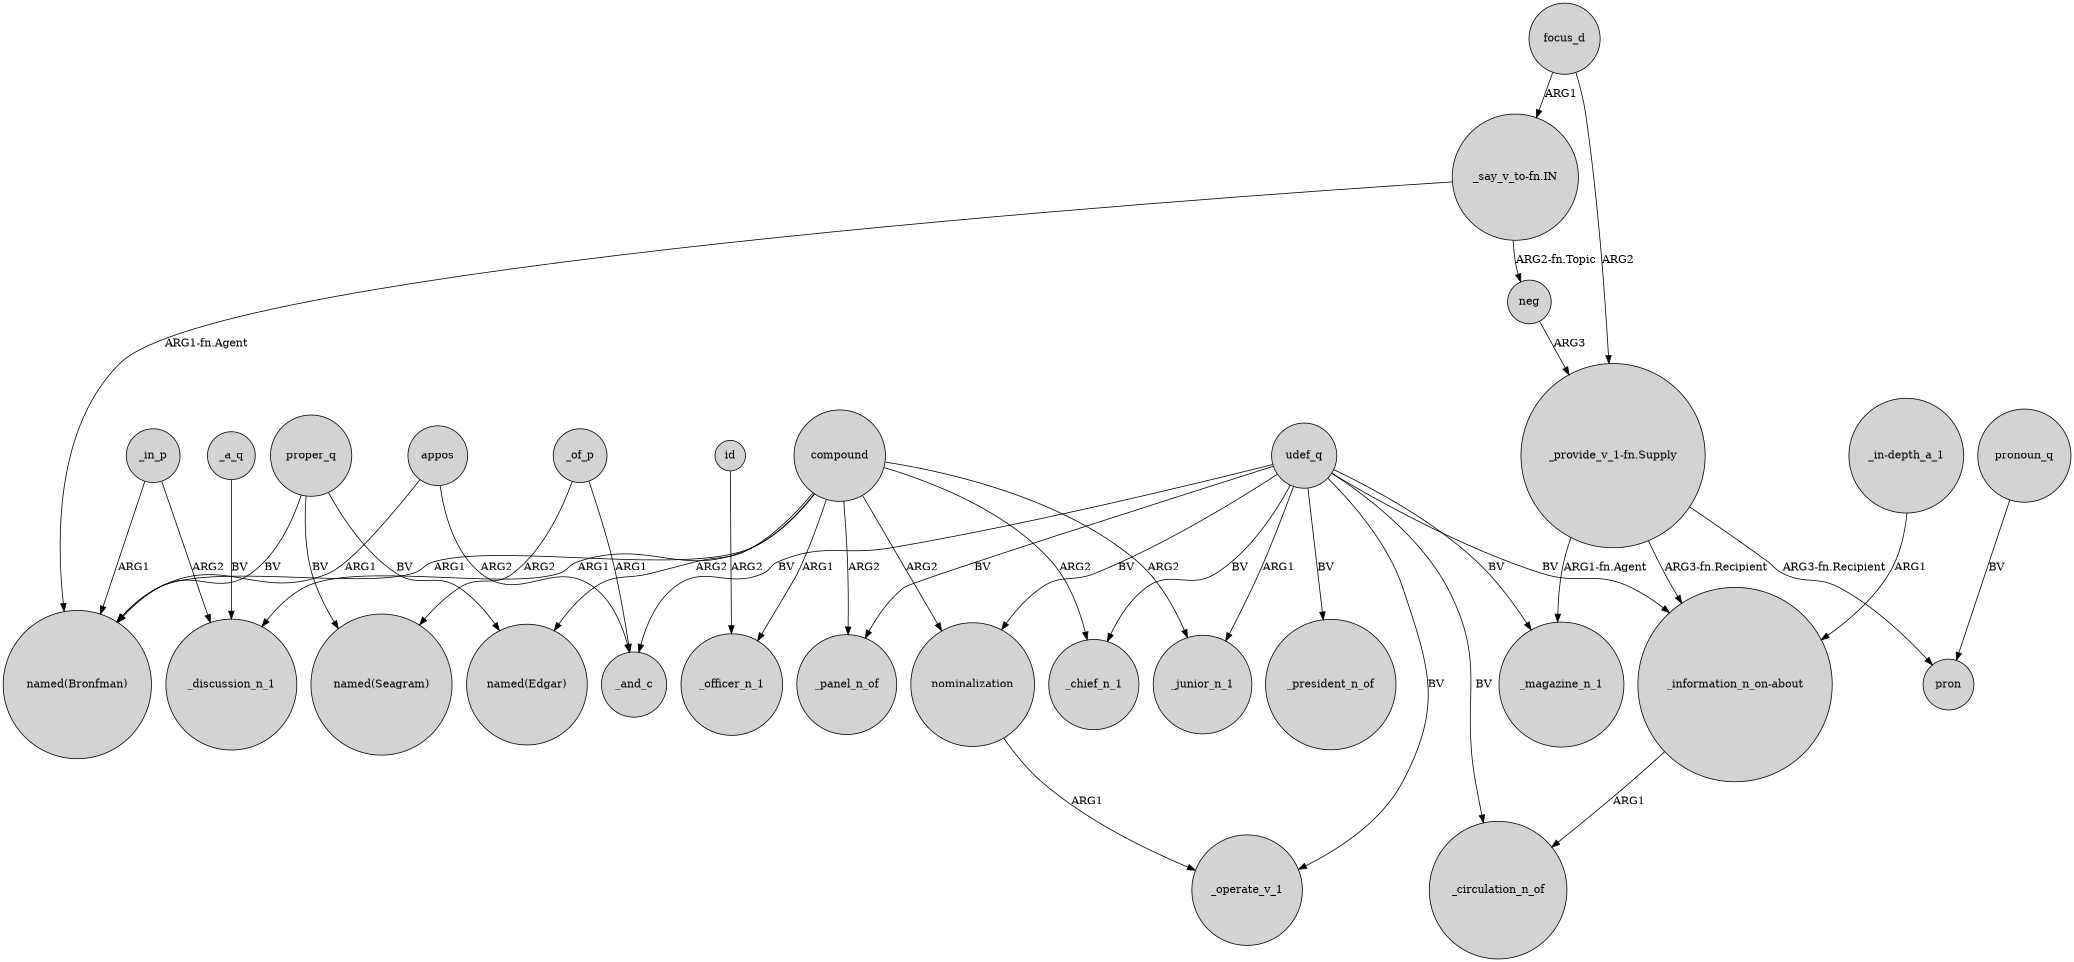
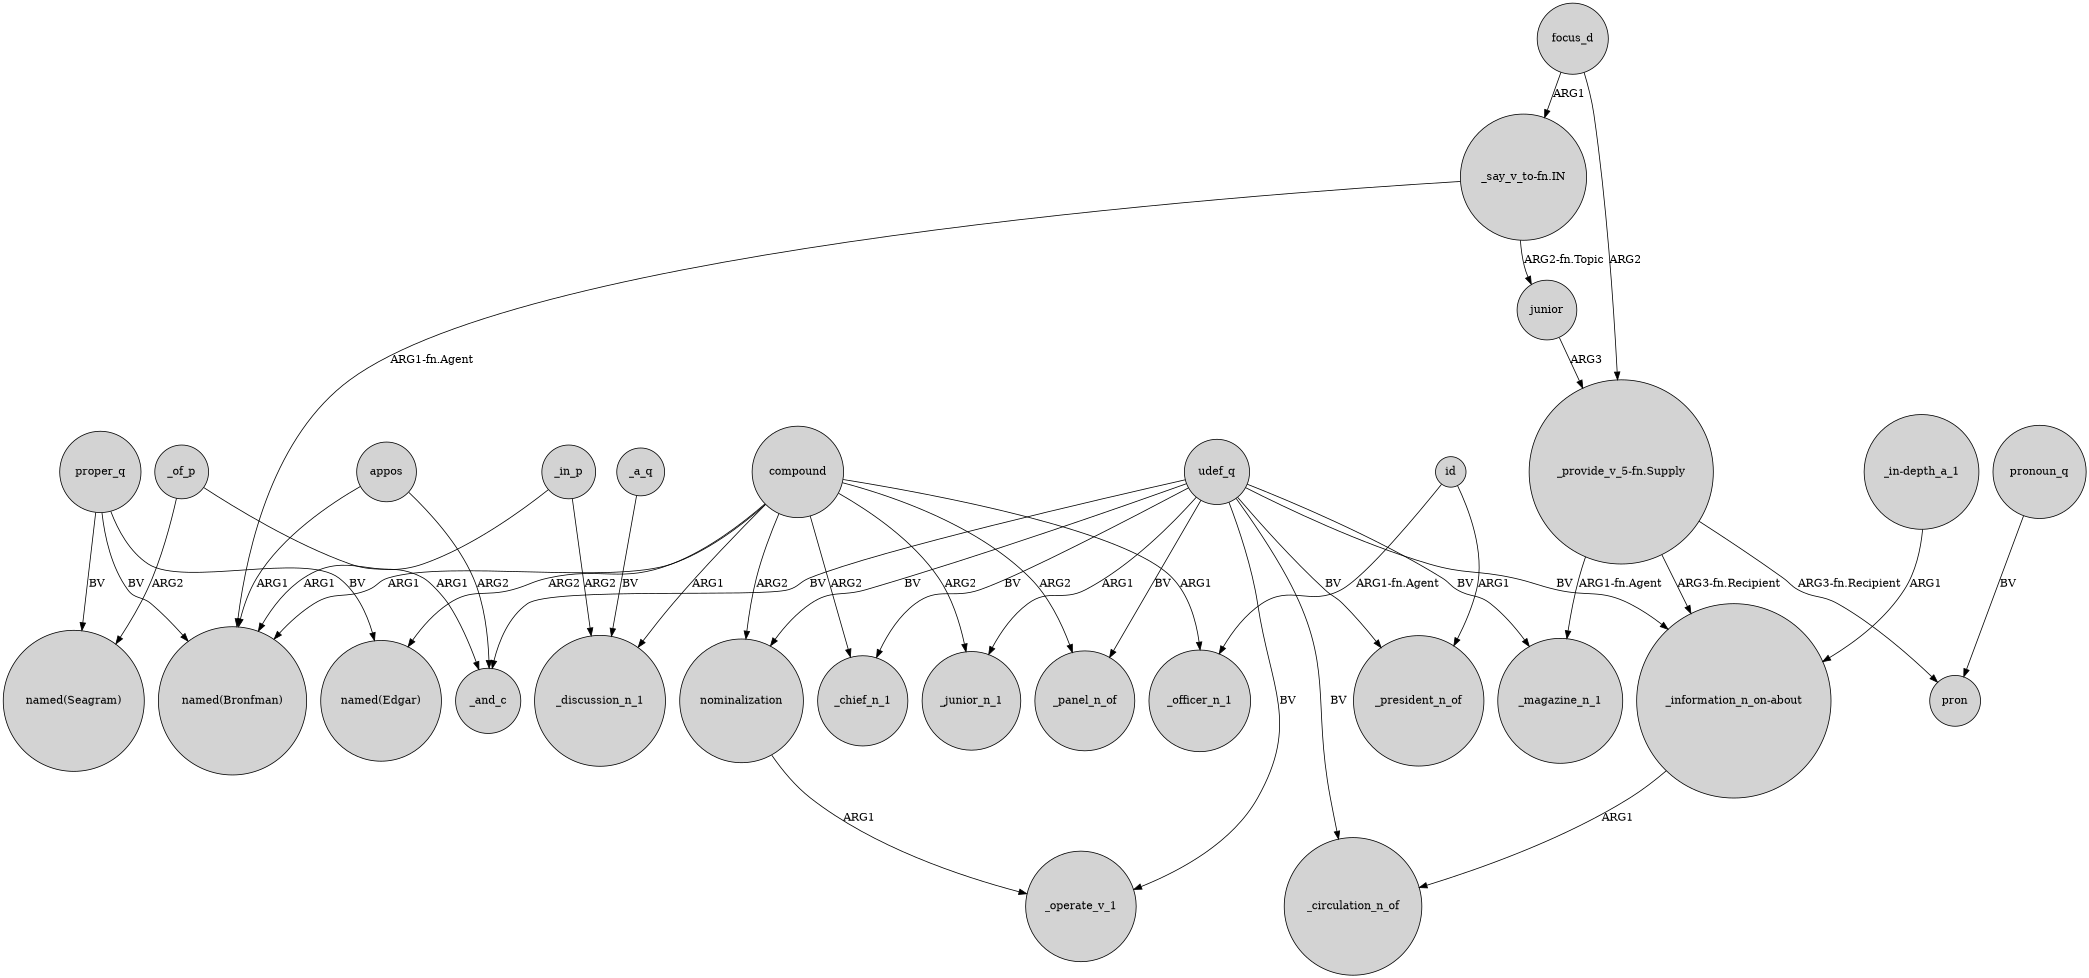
(1529, 302) -> (1547, 310)
(1613, 456) -> (1621, 472)
none -> (1479, 562)
(747, 568) -> (1398, 584)
